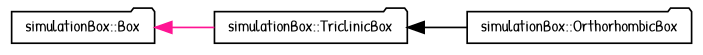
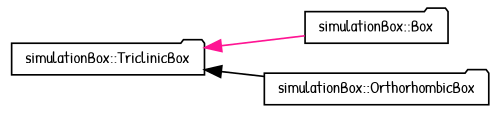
(193, 27) -> (263, 41)
